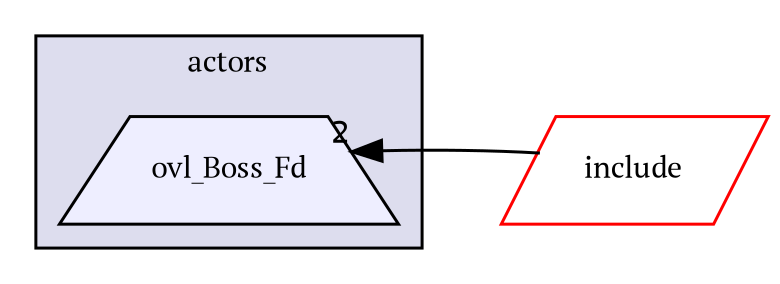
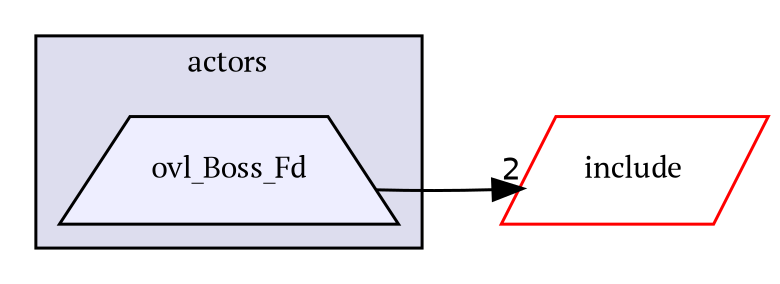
(461, 150) -> (443, 191)
